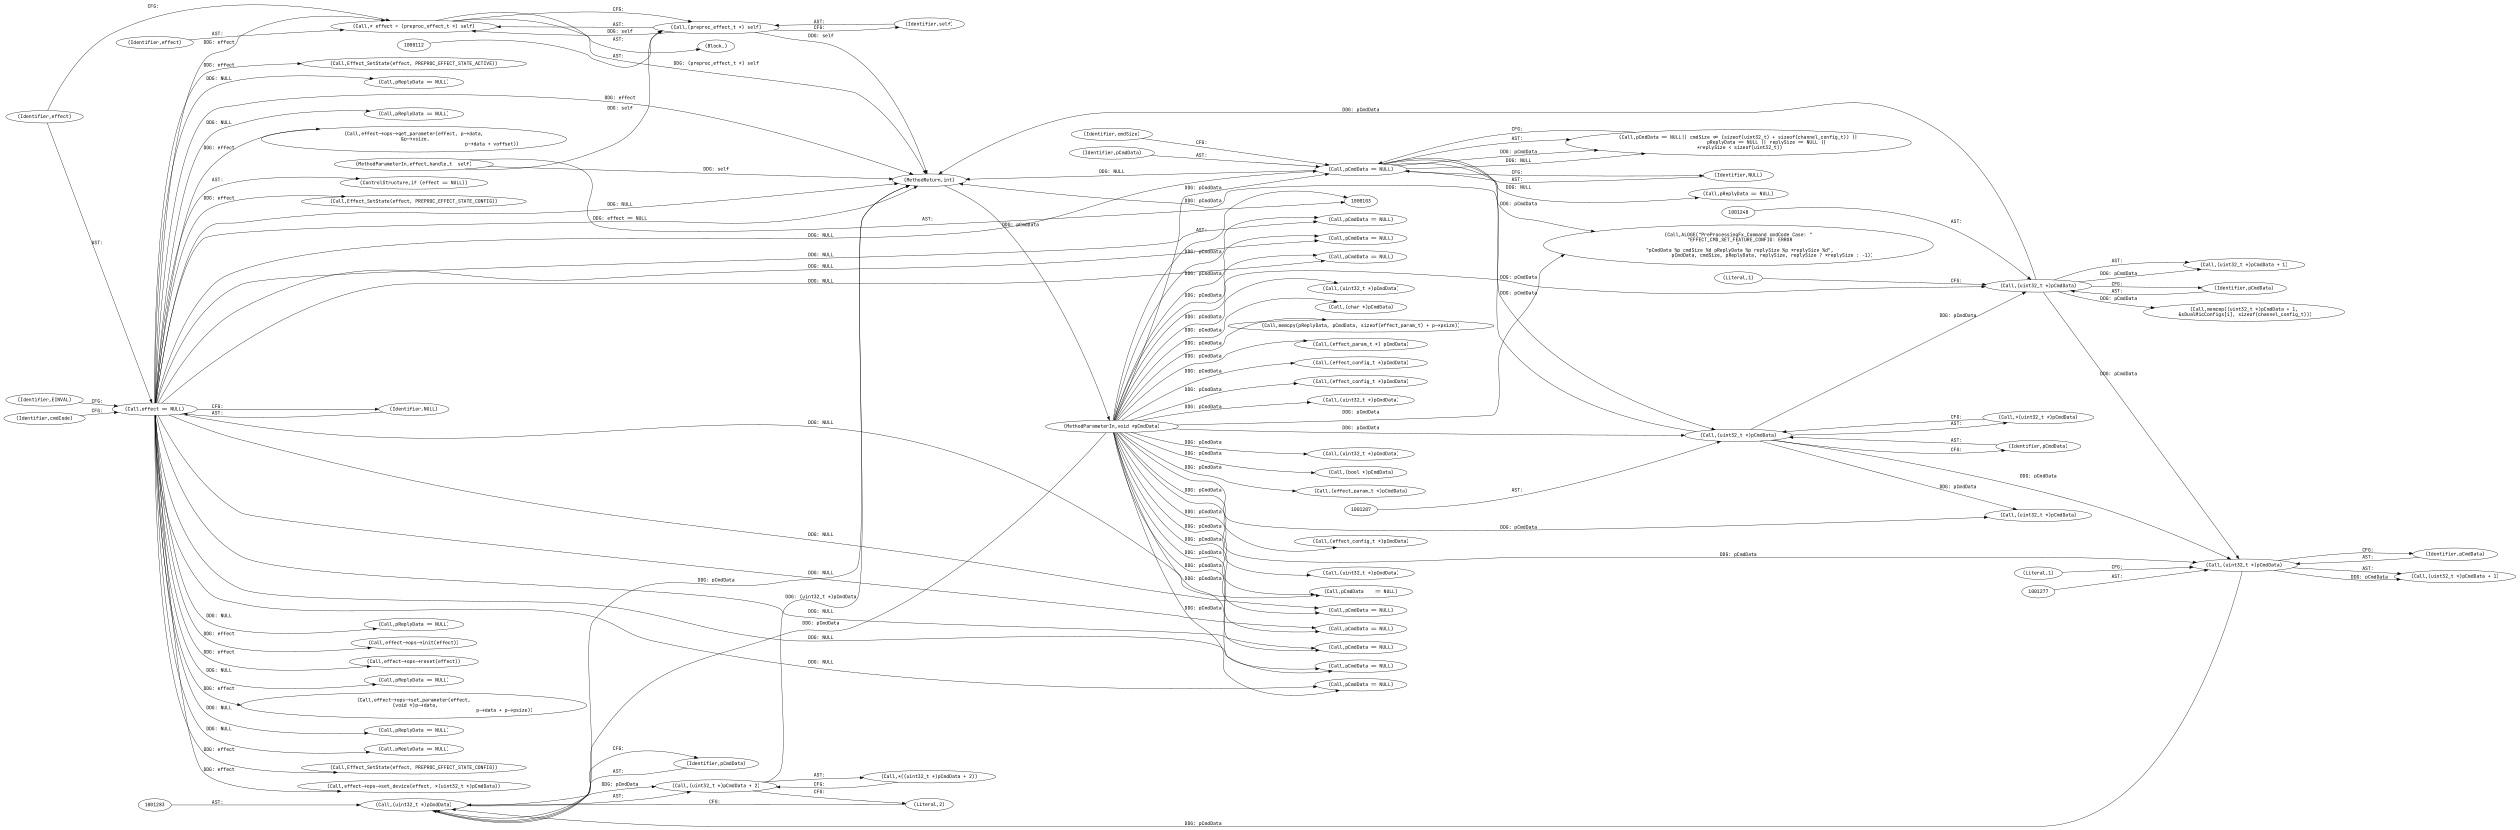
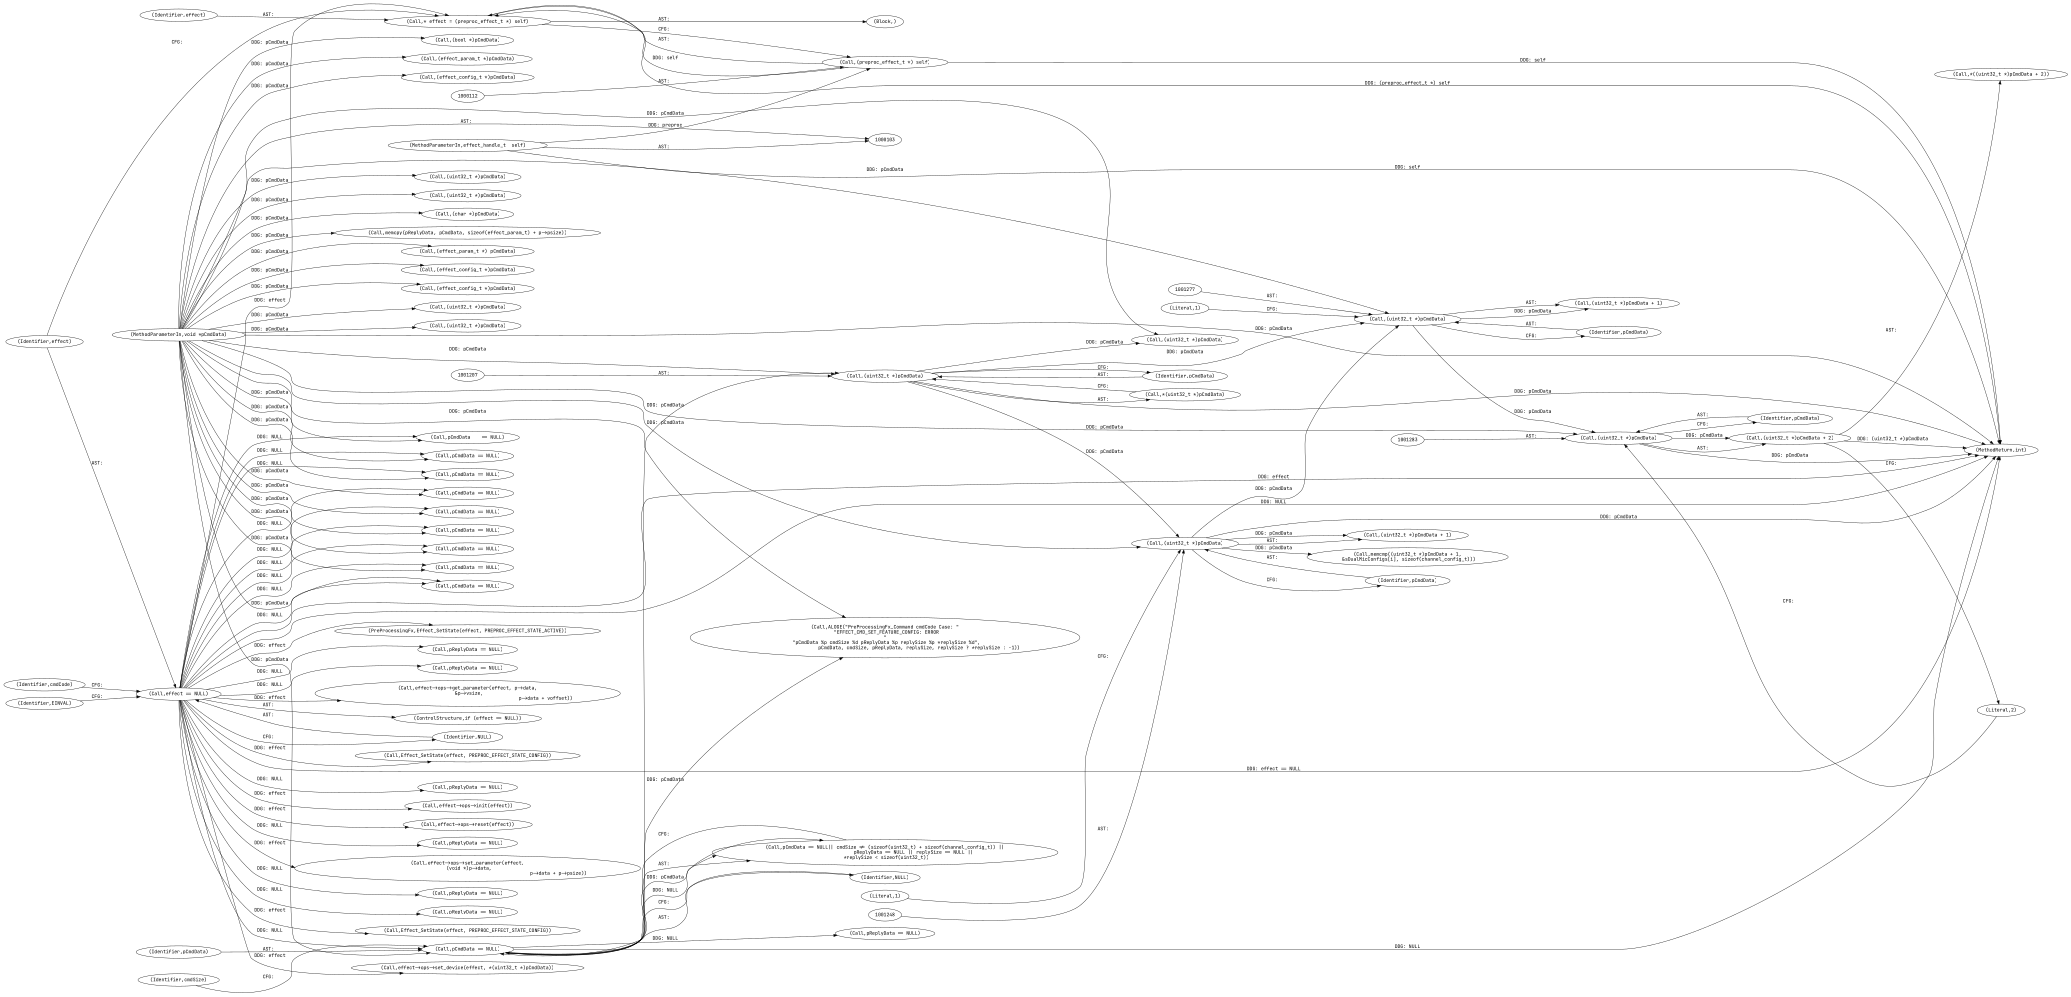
(929, 24) -> none
(414, 64) -> (468, 631)
(620, 108) -> (665, 125)
(1047, 285) -> (1130, 325)
(839, 788) -> none
